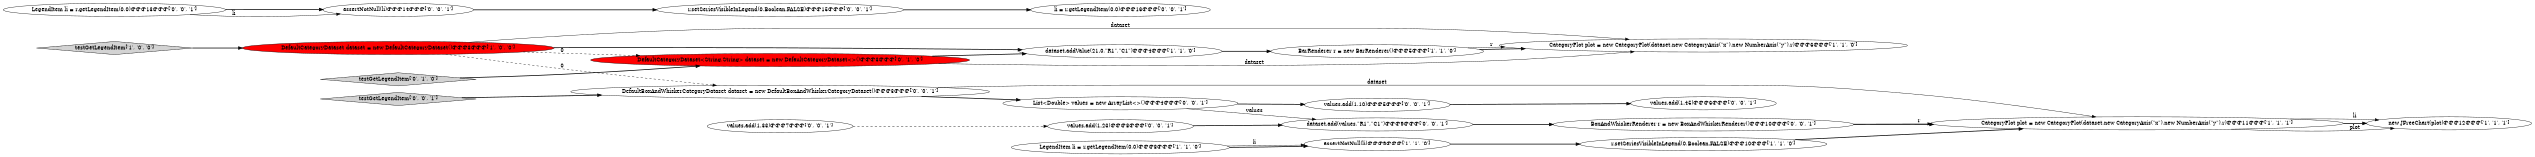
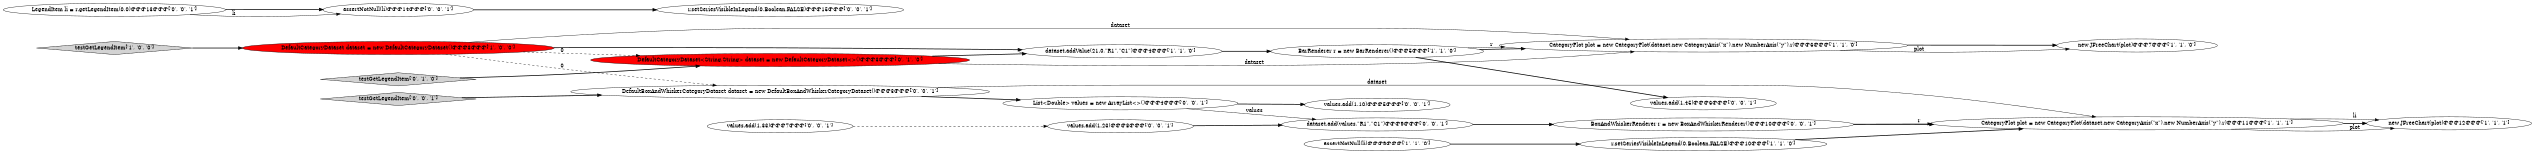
(1120, 10) -> none
none -> (2137, 45)
(1538, 104) -> (1540, 77)
(1120, 147) -> none
